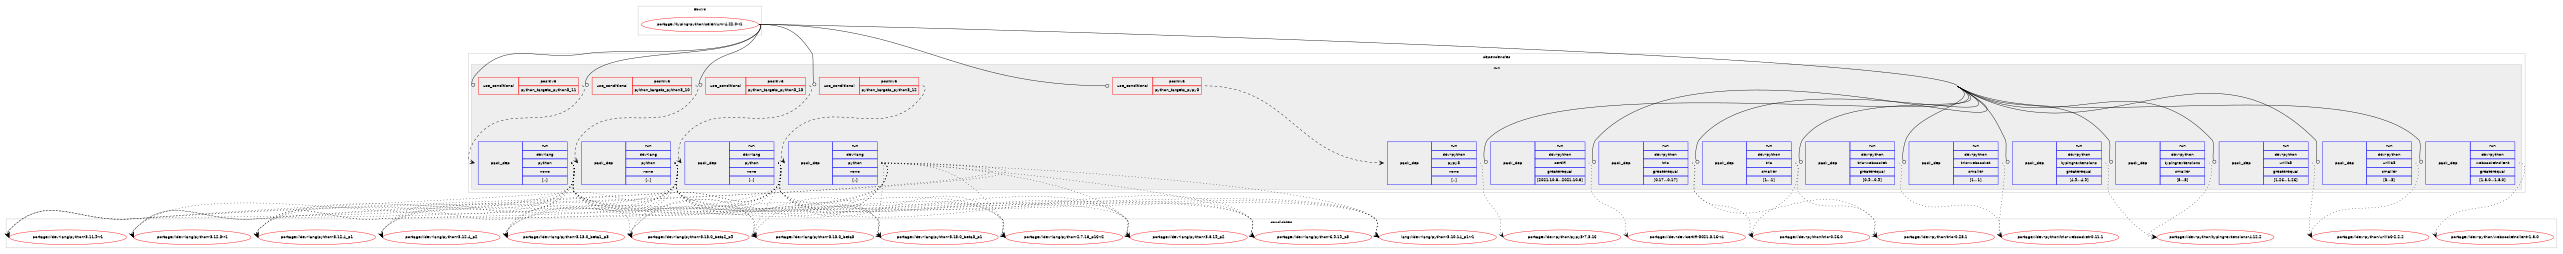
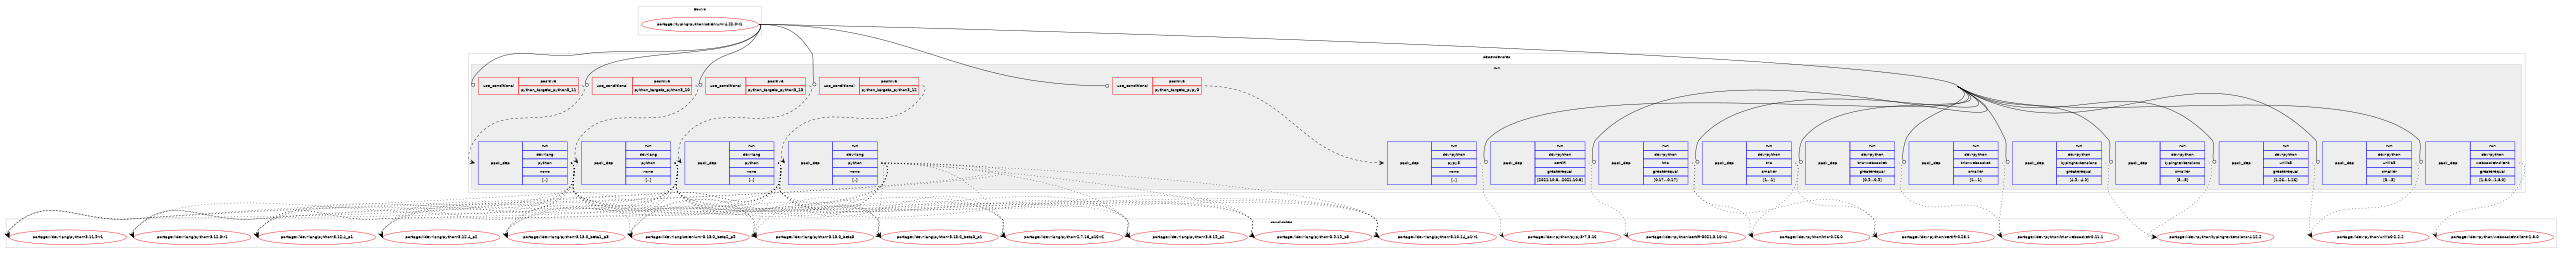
(691, 237) -> (691, 237)
(1313, 237) -> (1313, 237)
(1438, 237) -> (1438, 237)
(1687, 237) -> (1687, 237)
(1936, 237) -> (1936, 237)
